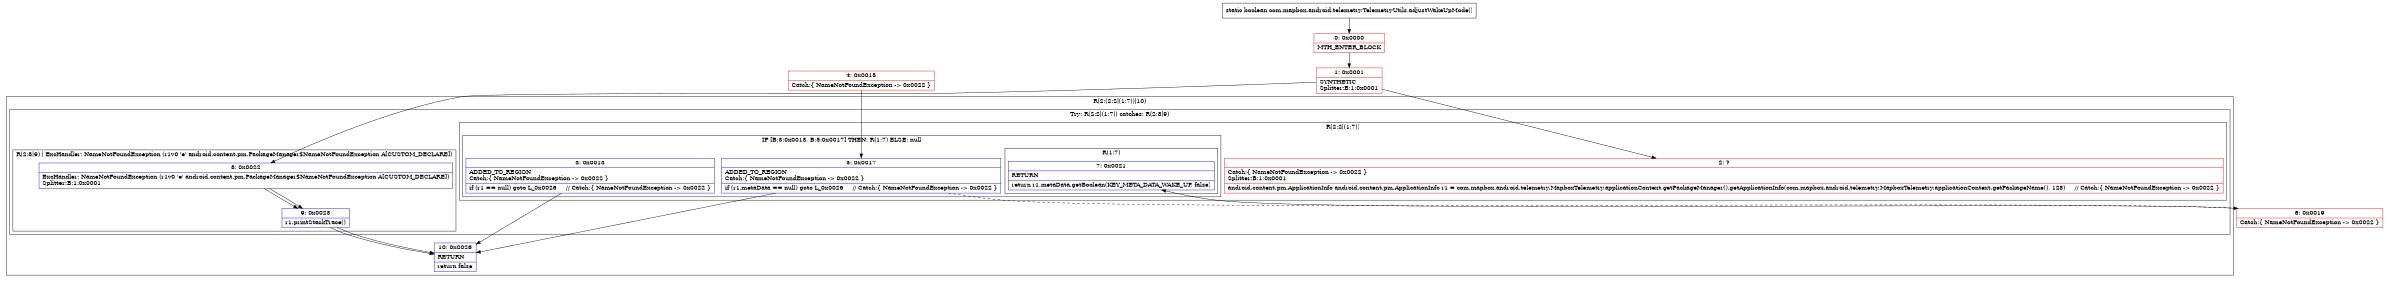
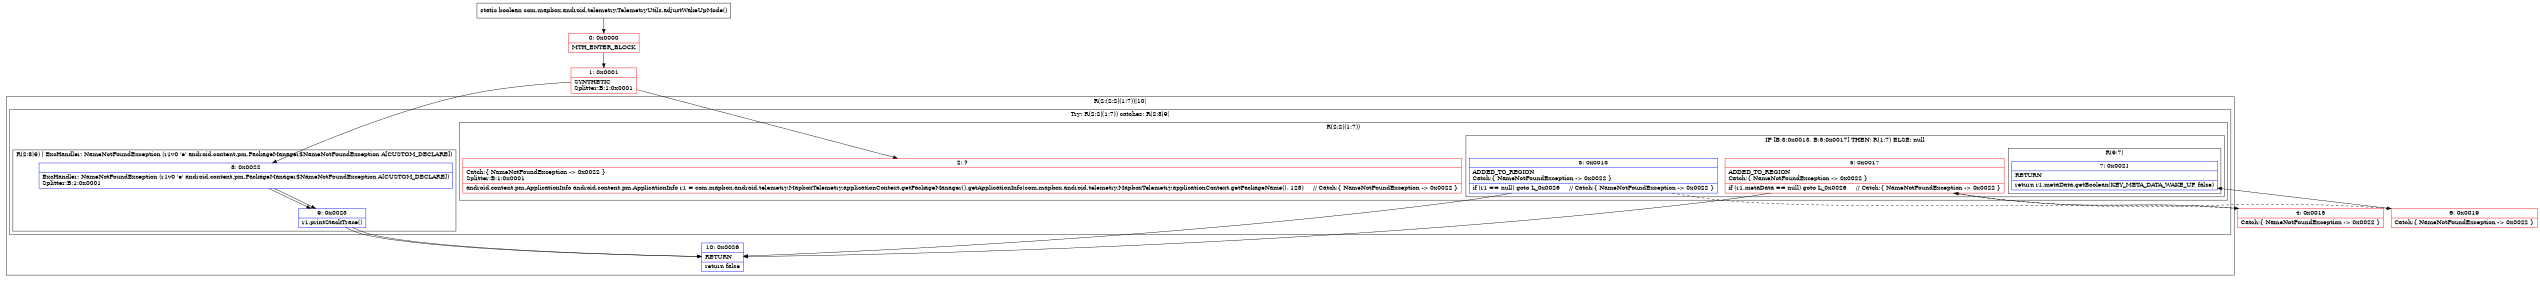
(1111, 153) -> (2115, 153)
(861, 176) -> (1865, 176)
none -> (1953, 206)
